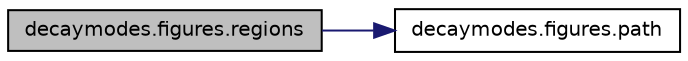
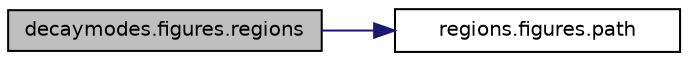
(538, 31) -> (538, 31)
